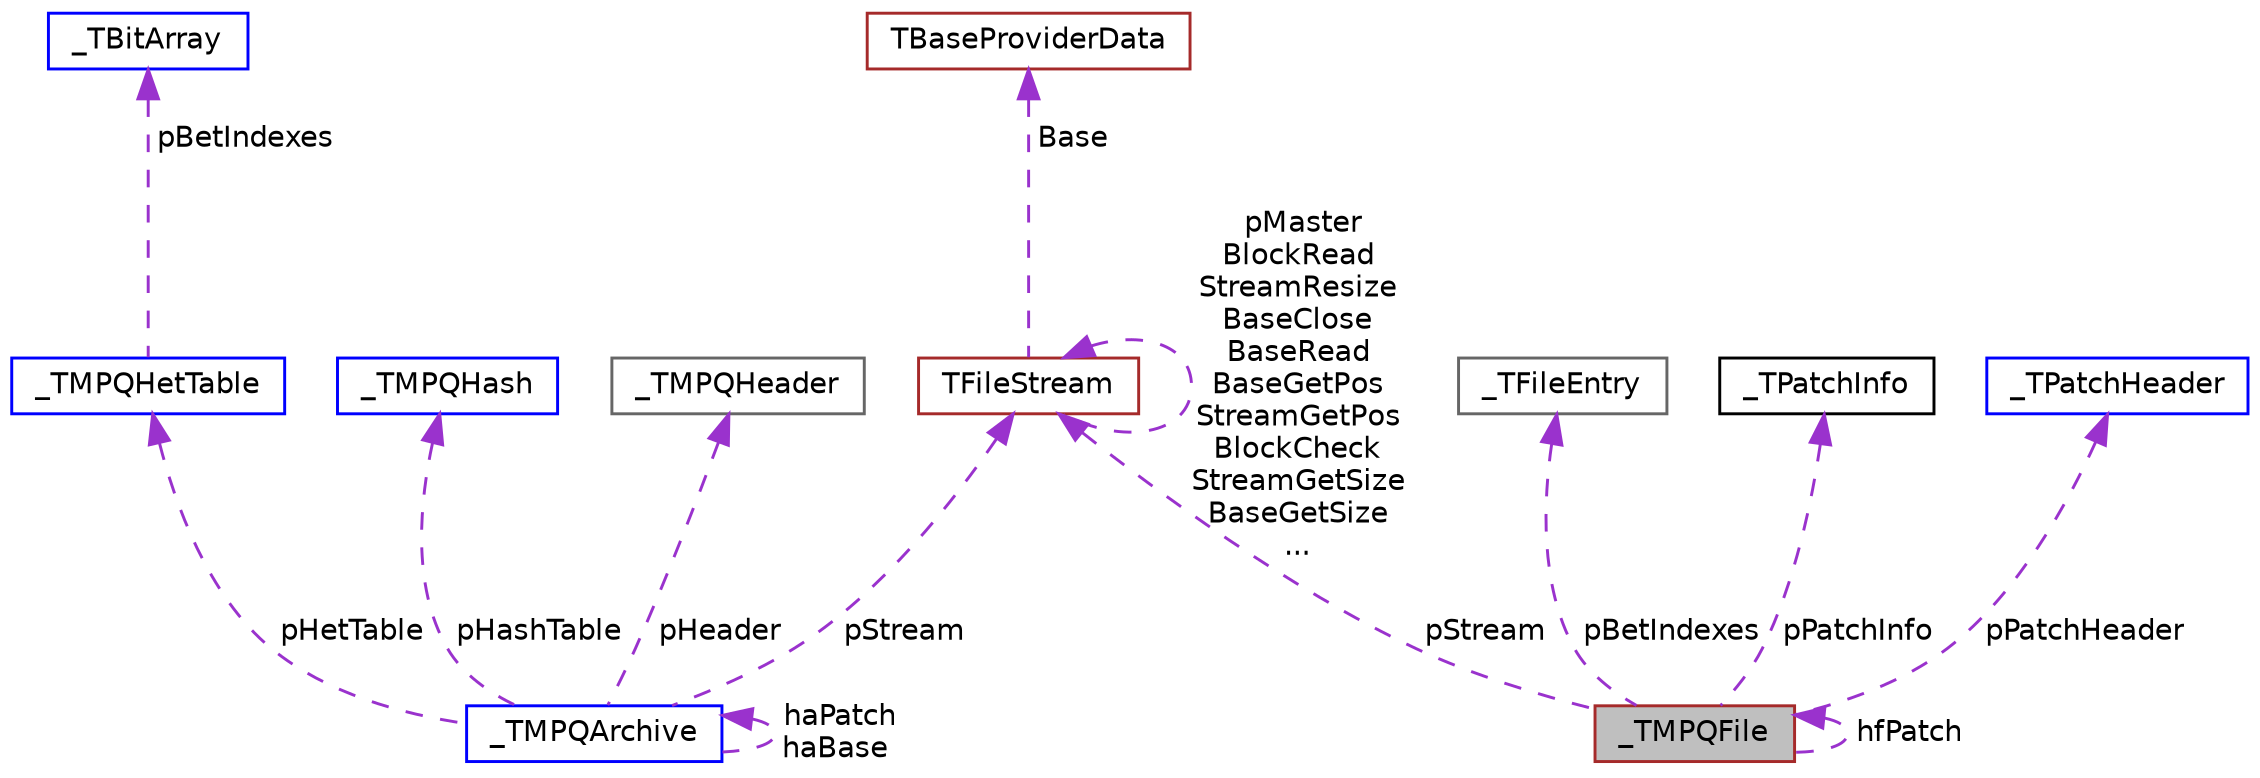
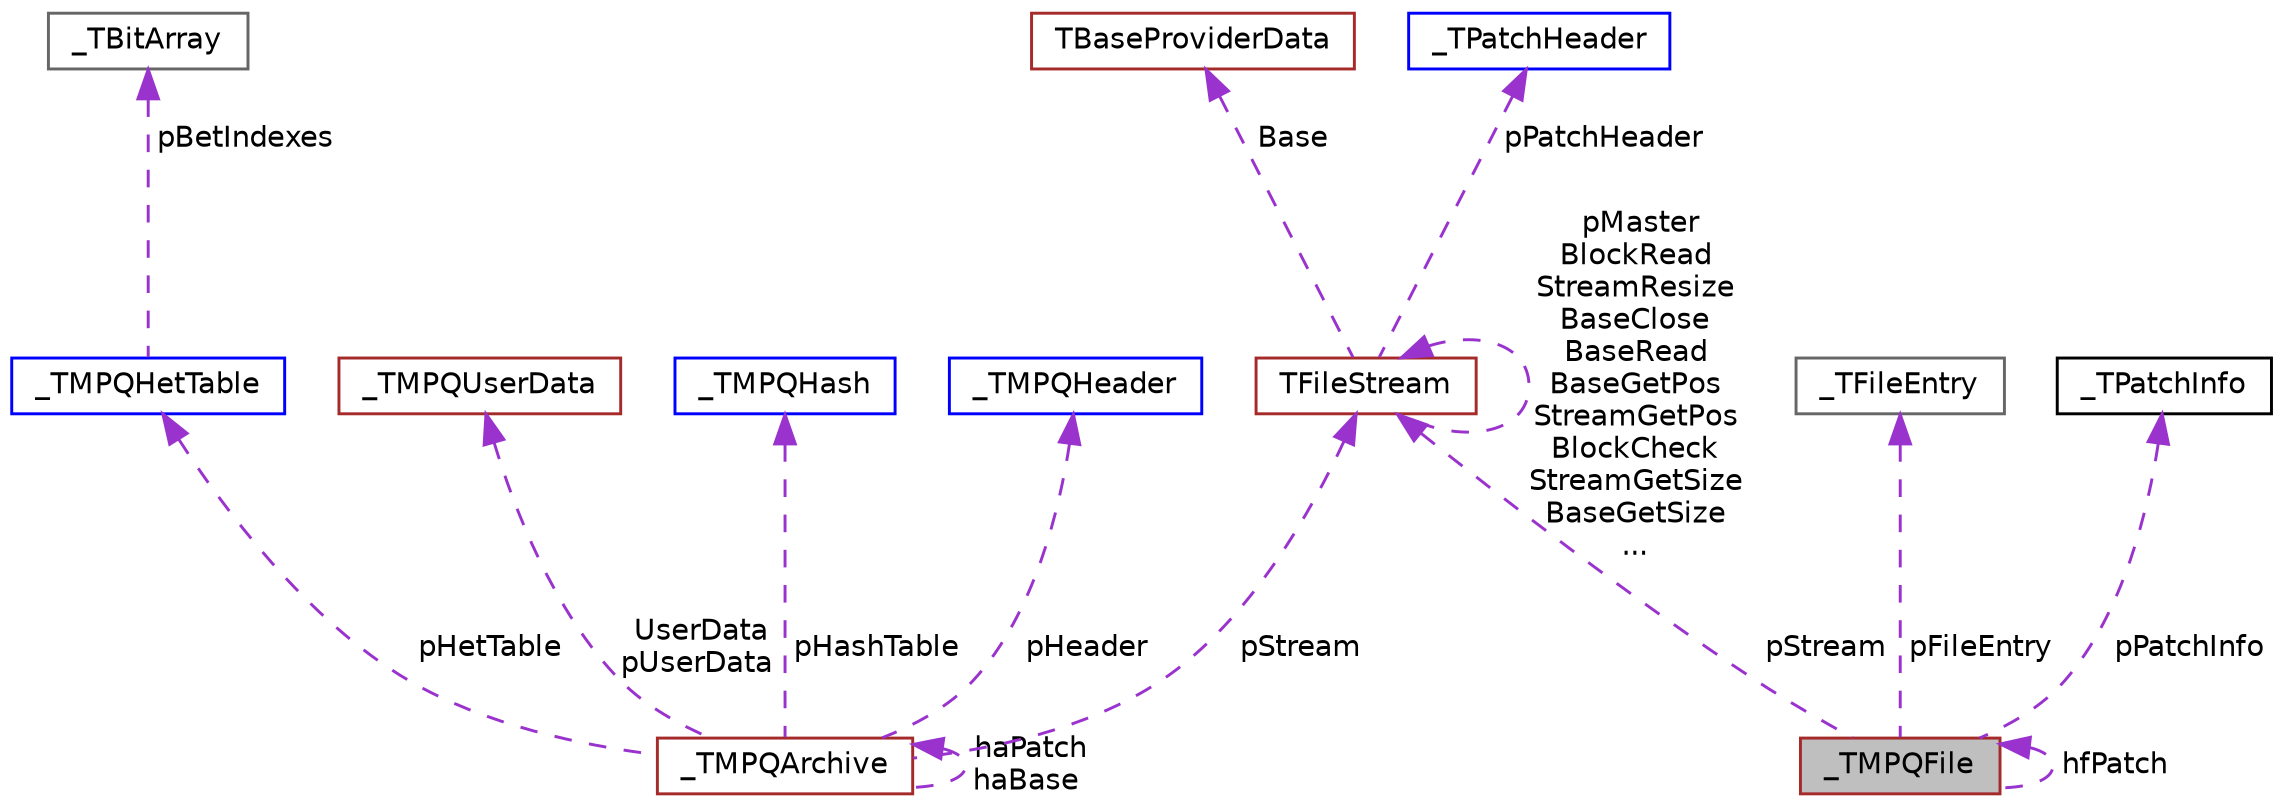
(148, 41) -> (148, 41)
none -> (480, 386)
(738, 386) -> (1076, 386)
(1981, 618) -> (1446, 227)
(1668, 632) -> (1977, 649)
(594, 734) -> (785, 766)
